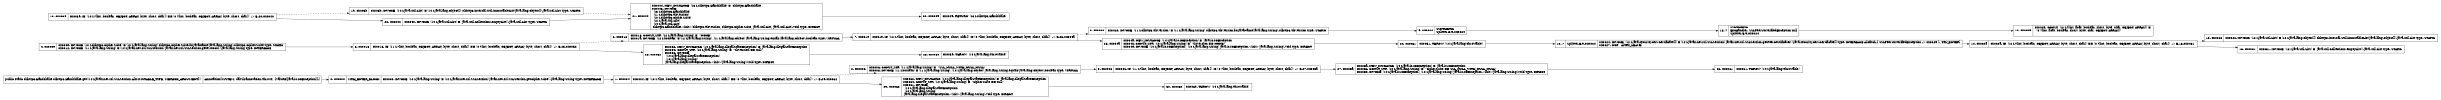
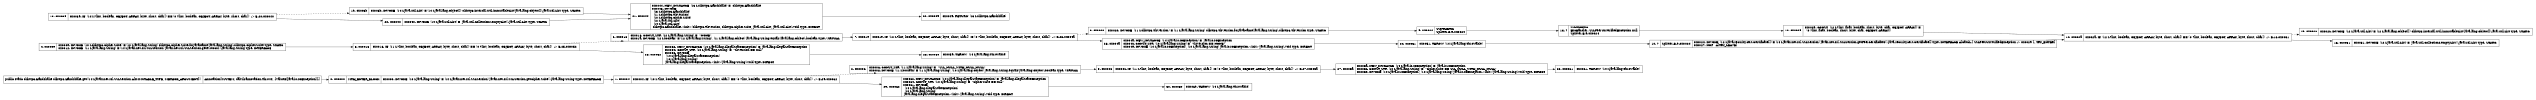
(606, 14) -> (606, 14)
none -> (1993, 34)
